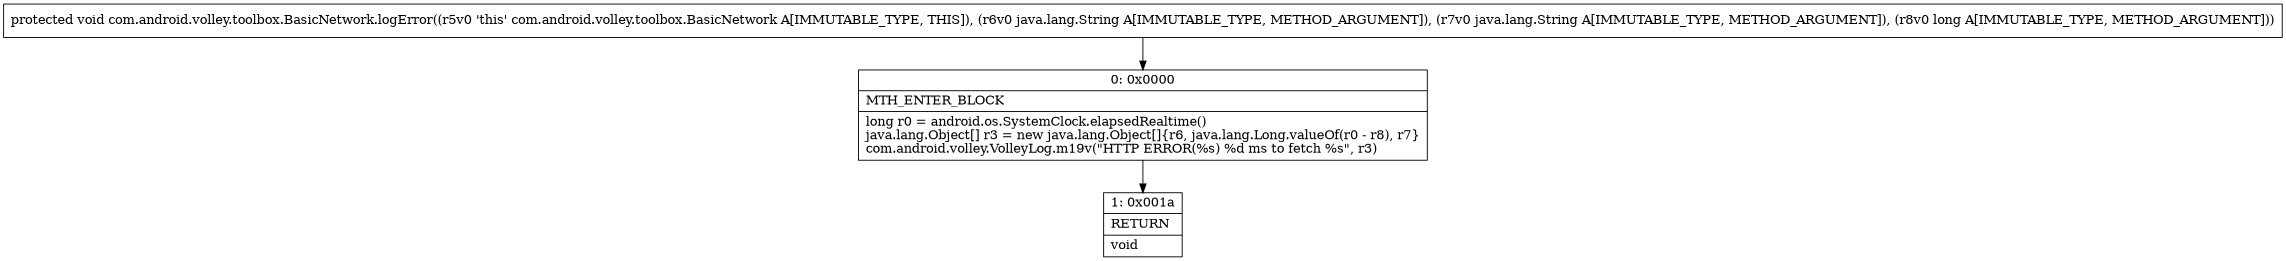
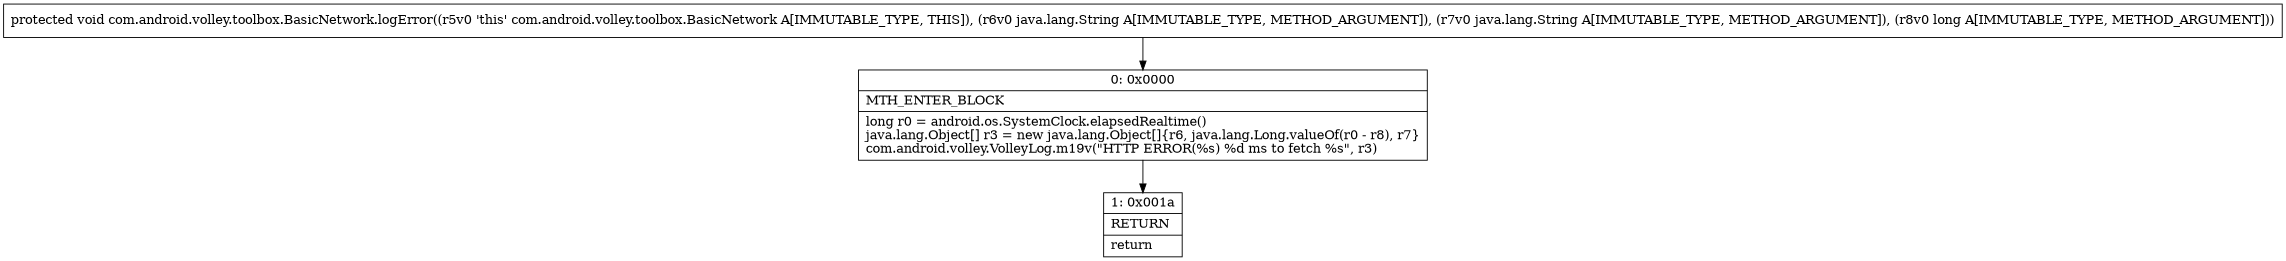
(1125, 246) -> (1132, 246)
